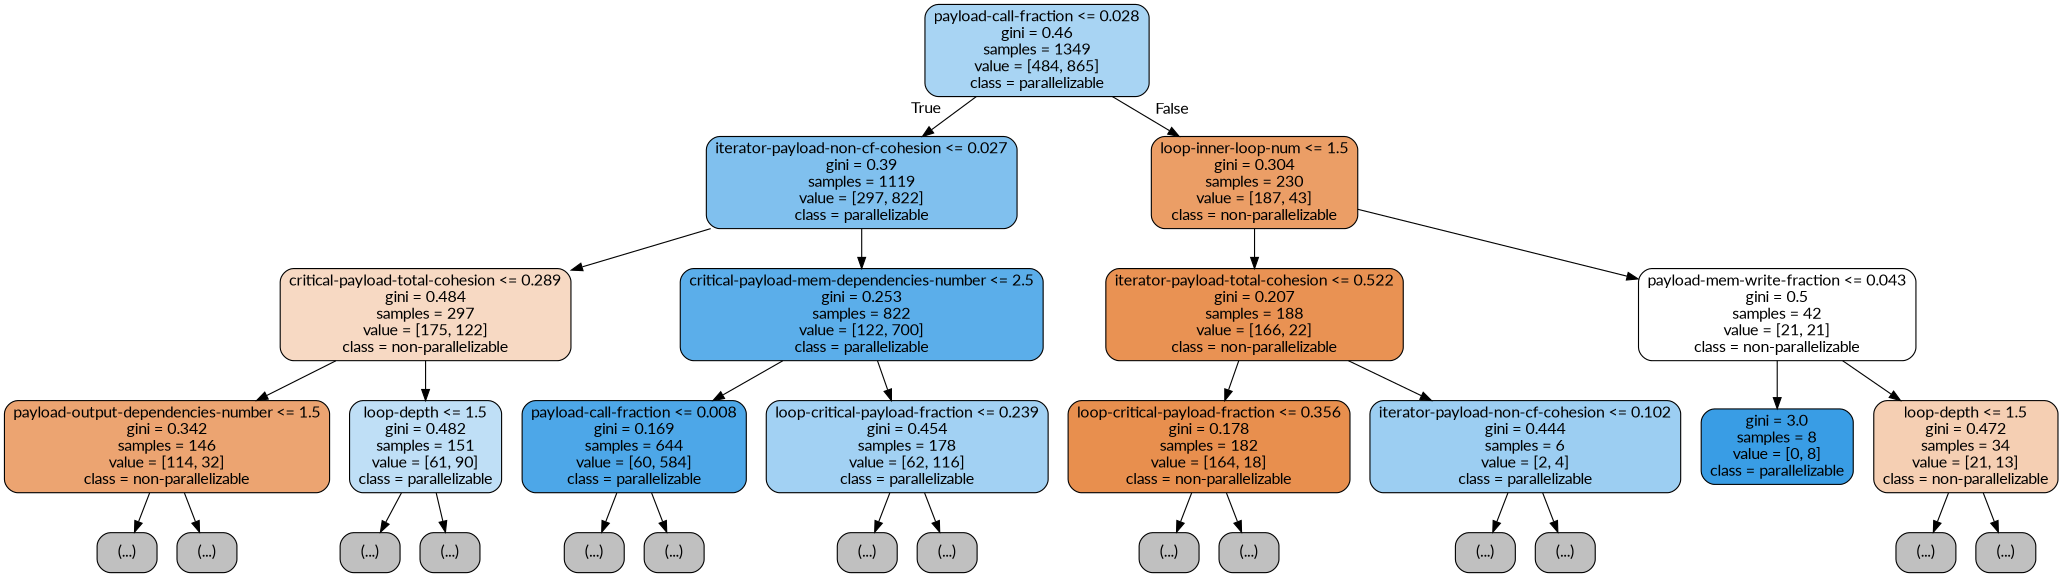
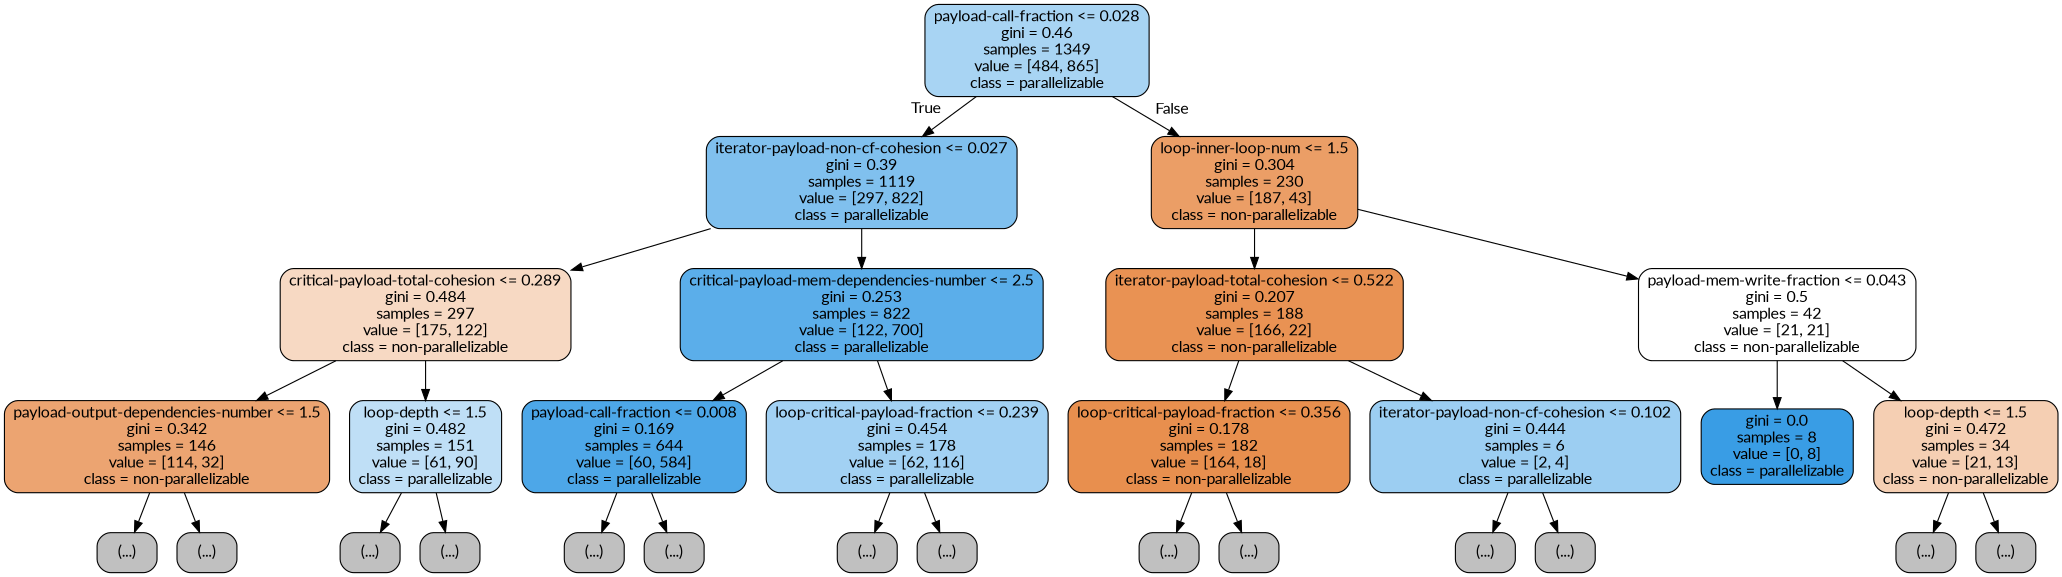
(1777, 447) -> (1777, 447)
